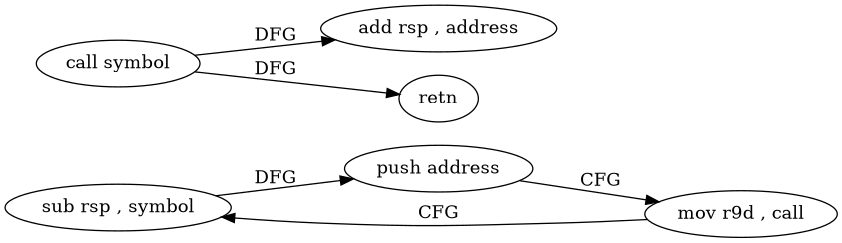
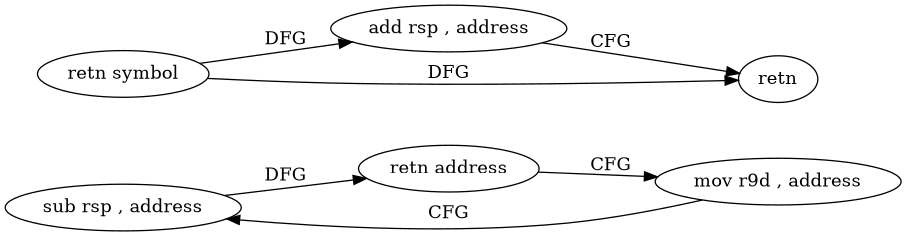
none -> (634, 57)
(118, 64) -> (123, 74)
(439, 169) -> (449, 169)
(118, 208) -> (123, 208)
(741, 214) -> (778, 182)
